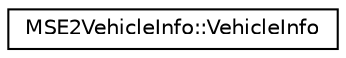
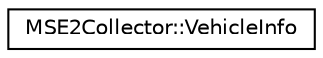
(173, 29) -> (162, 29)
